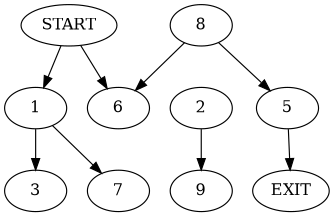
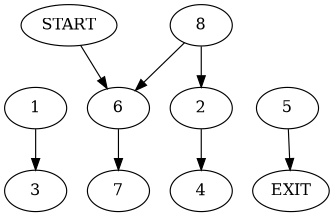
(55, 61) -> none
(240, 63) -> (201, 61)
(73, 145) -> (118, 144)
(201, 191) -> (201, 191)
